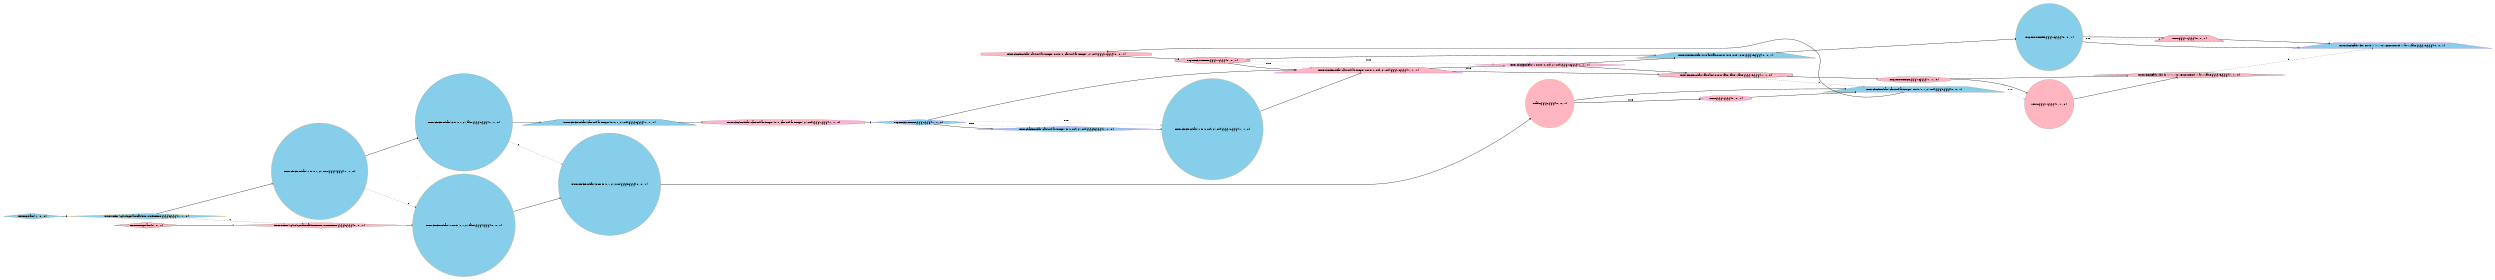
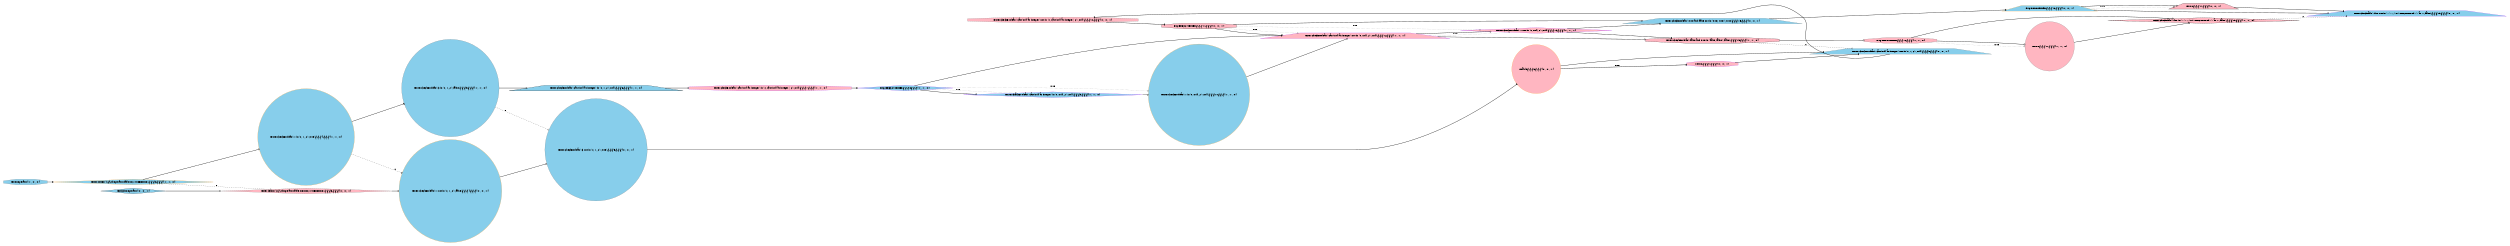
(2049, 37) -> (2050, 8)
(32, 216) -> (25, 182)
(147, 225) -> (133, 191)
